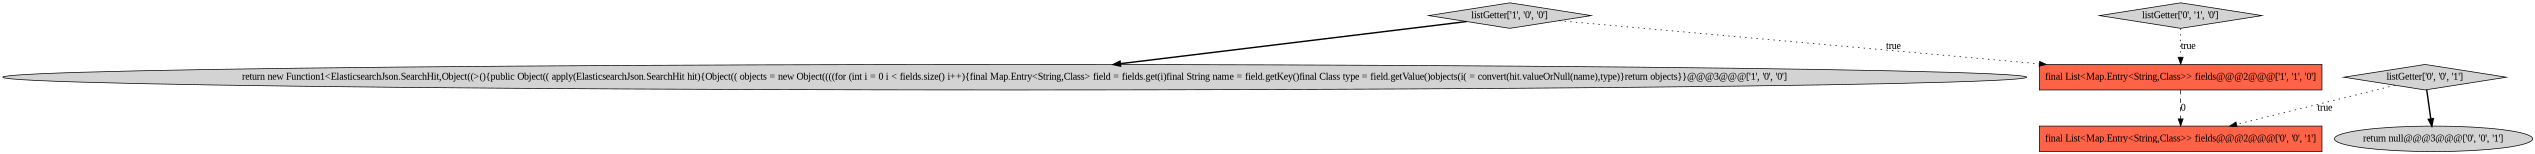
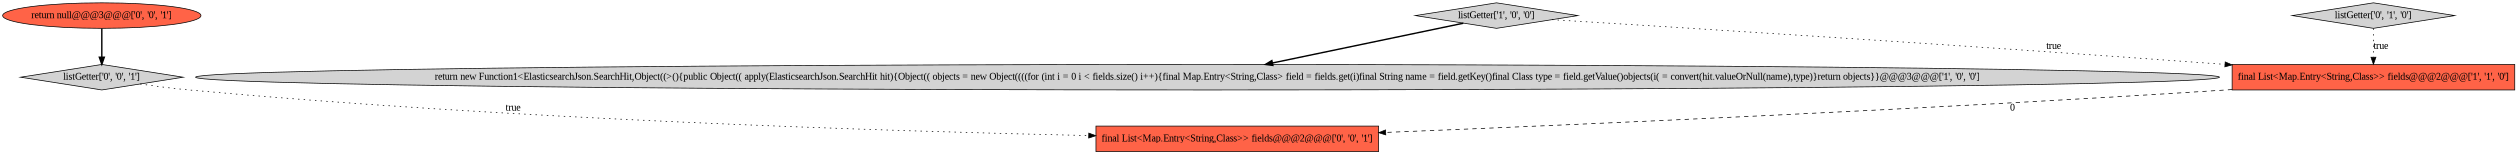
(2429, 104) -> (102, 43)
(2434, 139) -> (102, 16)
